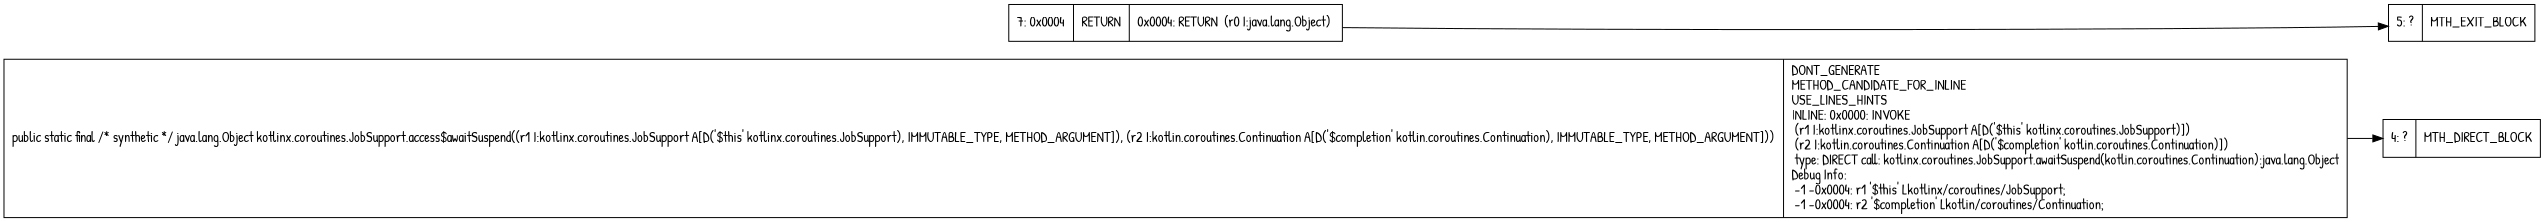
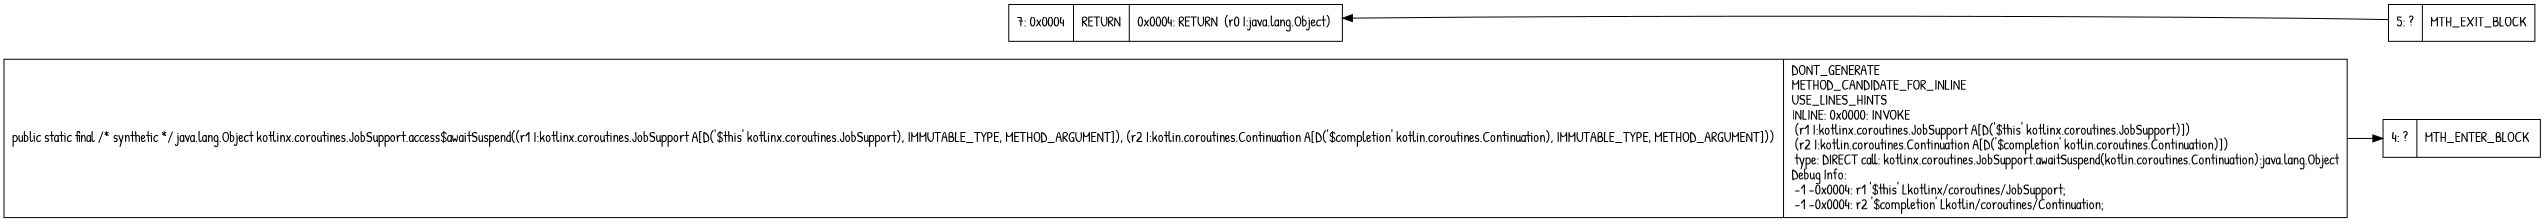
(1860, 30) -> (1870, 16)
(2478, 138) -> (2478, 138)
